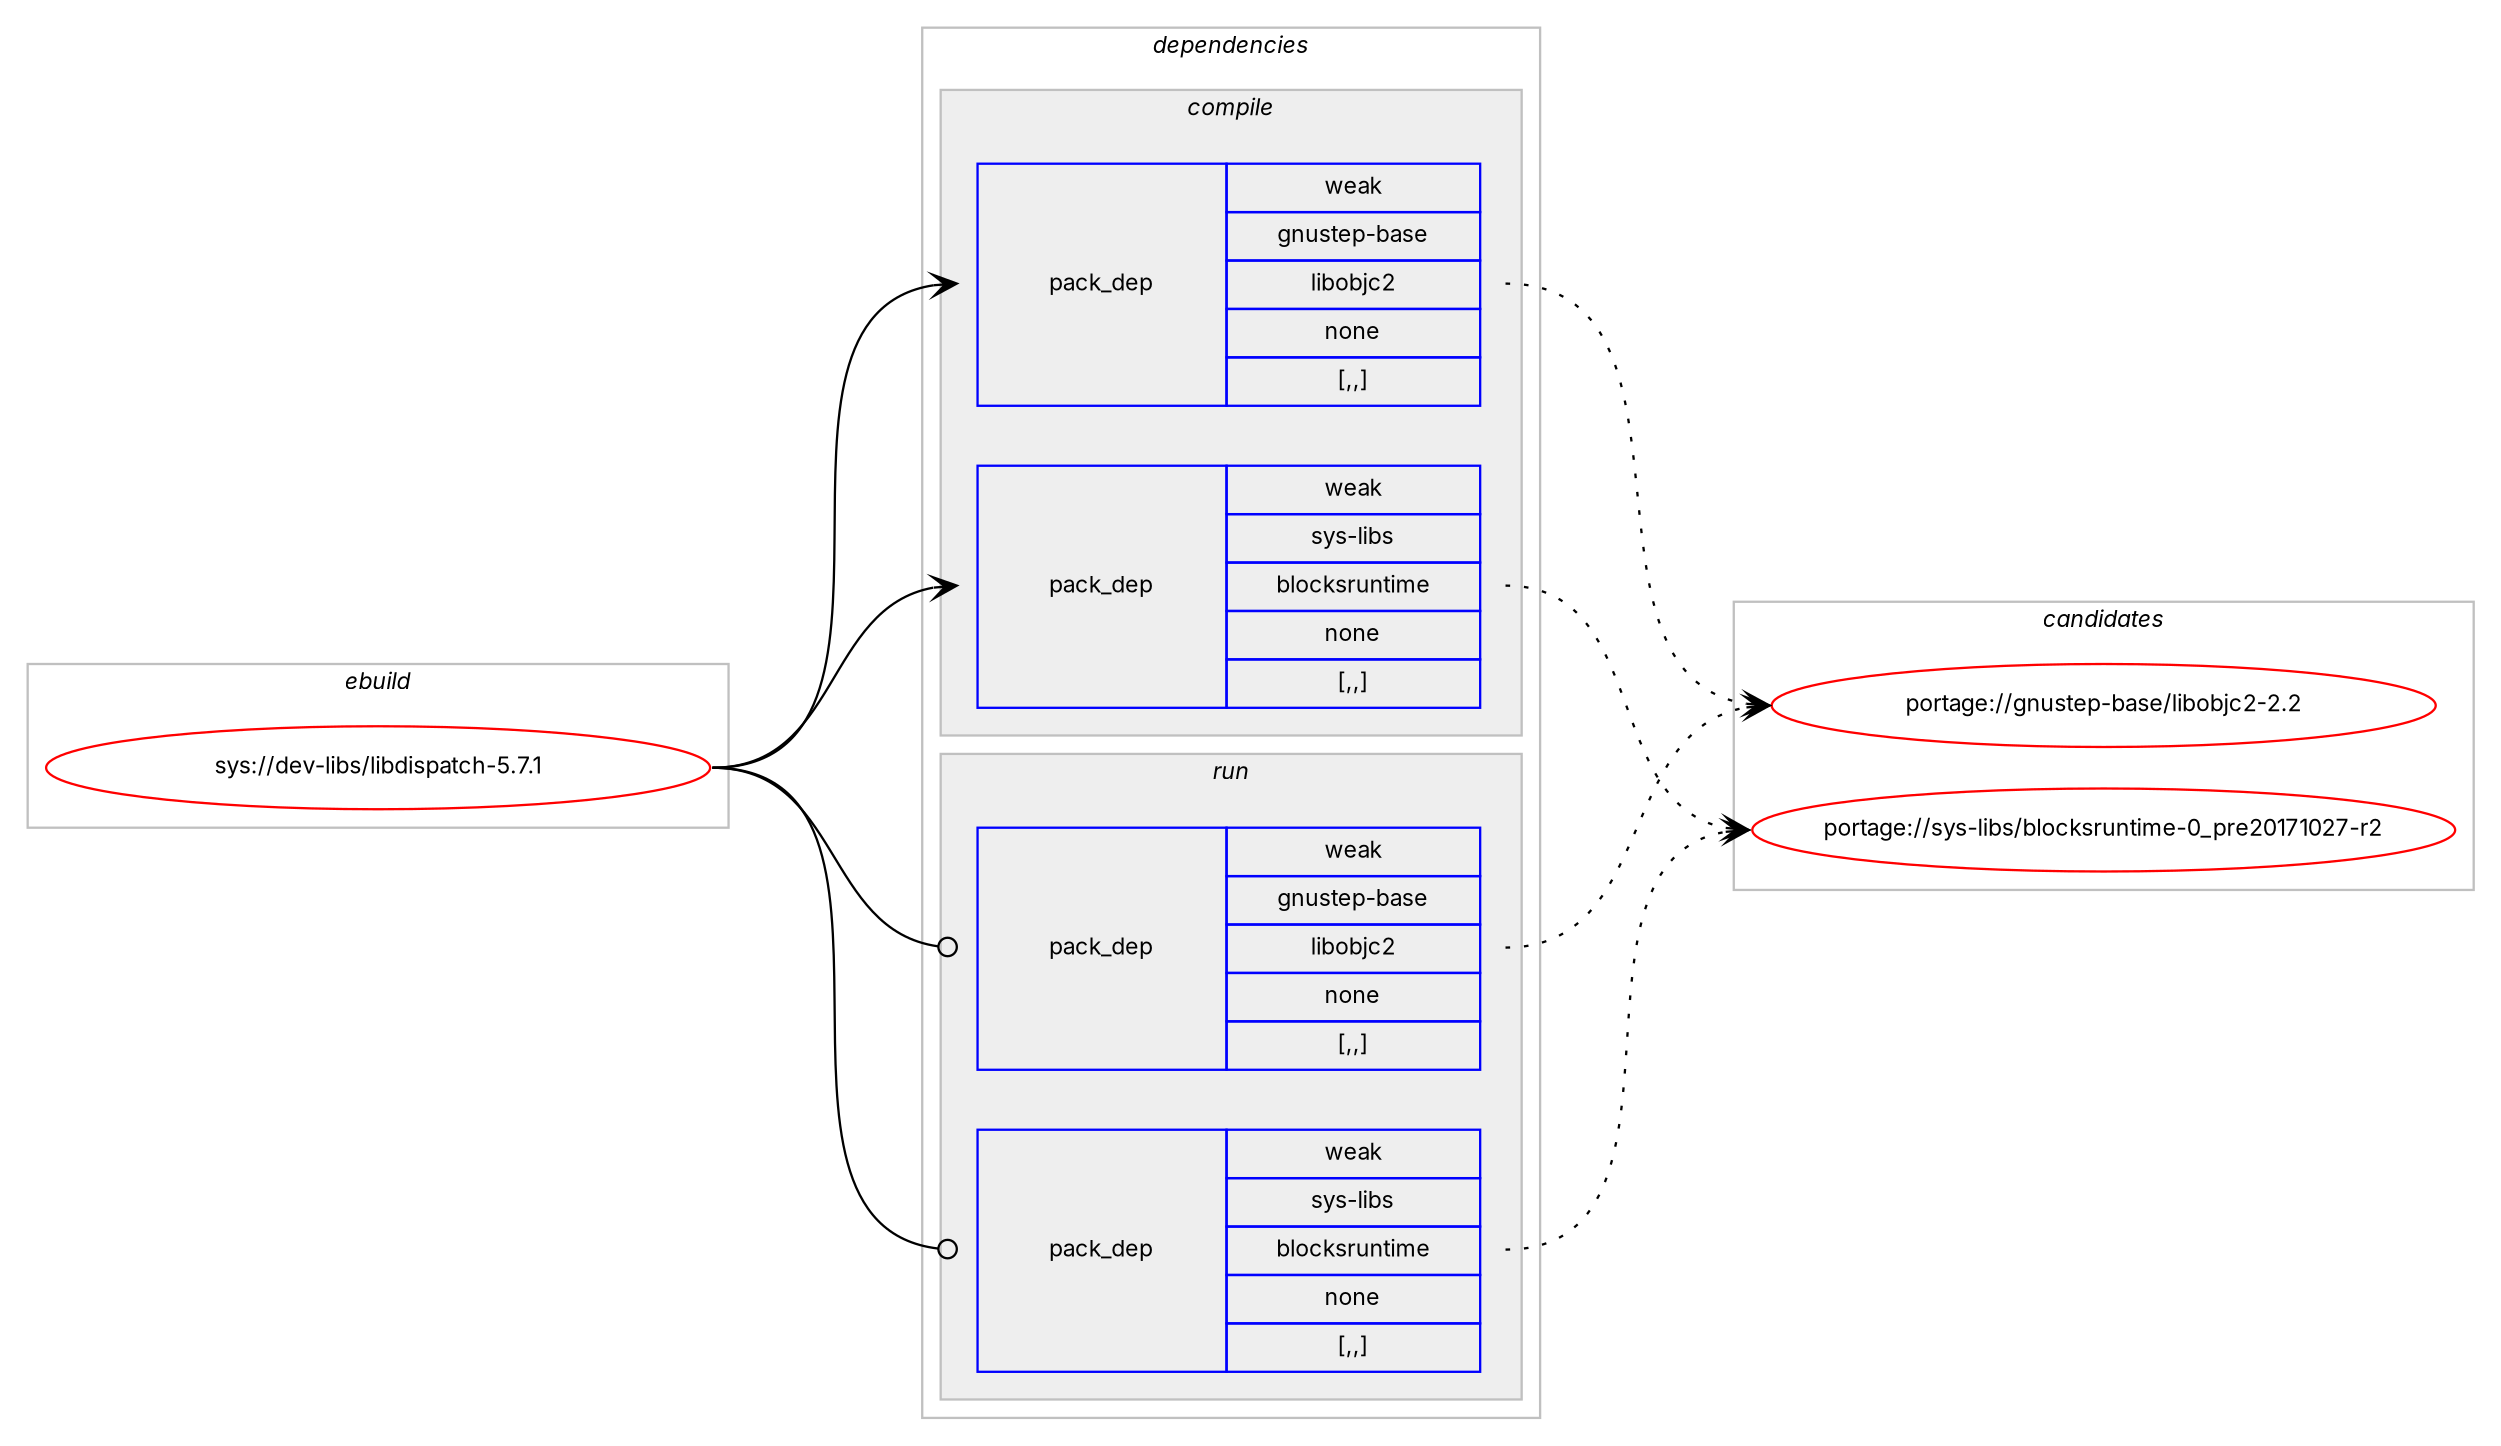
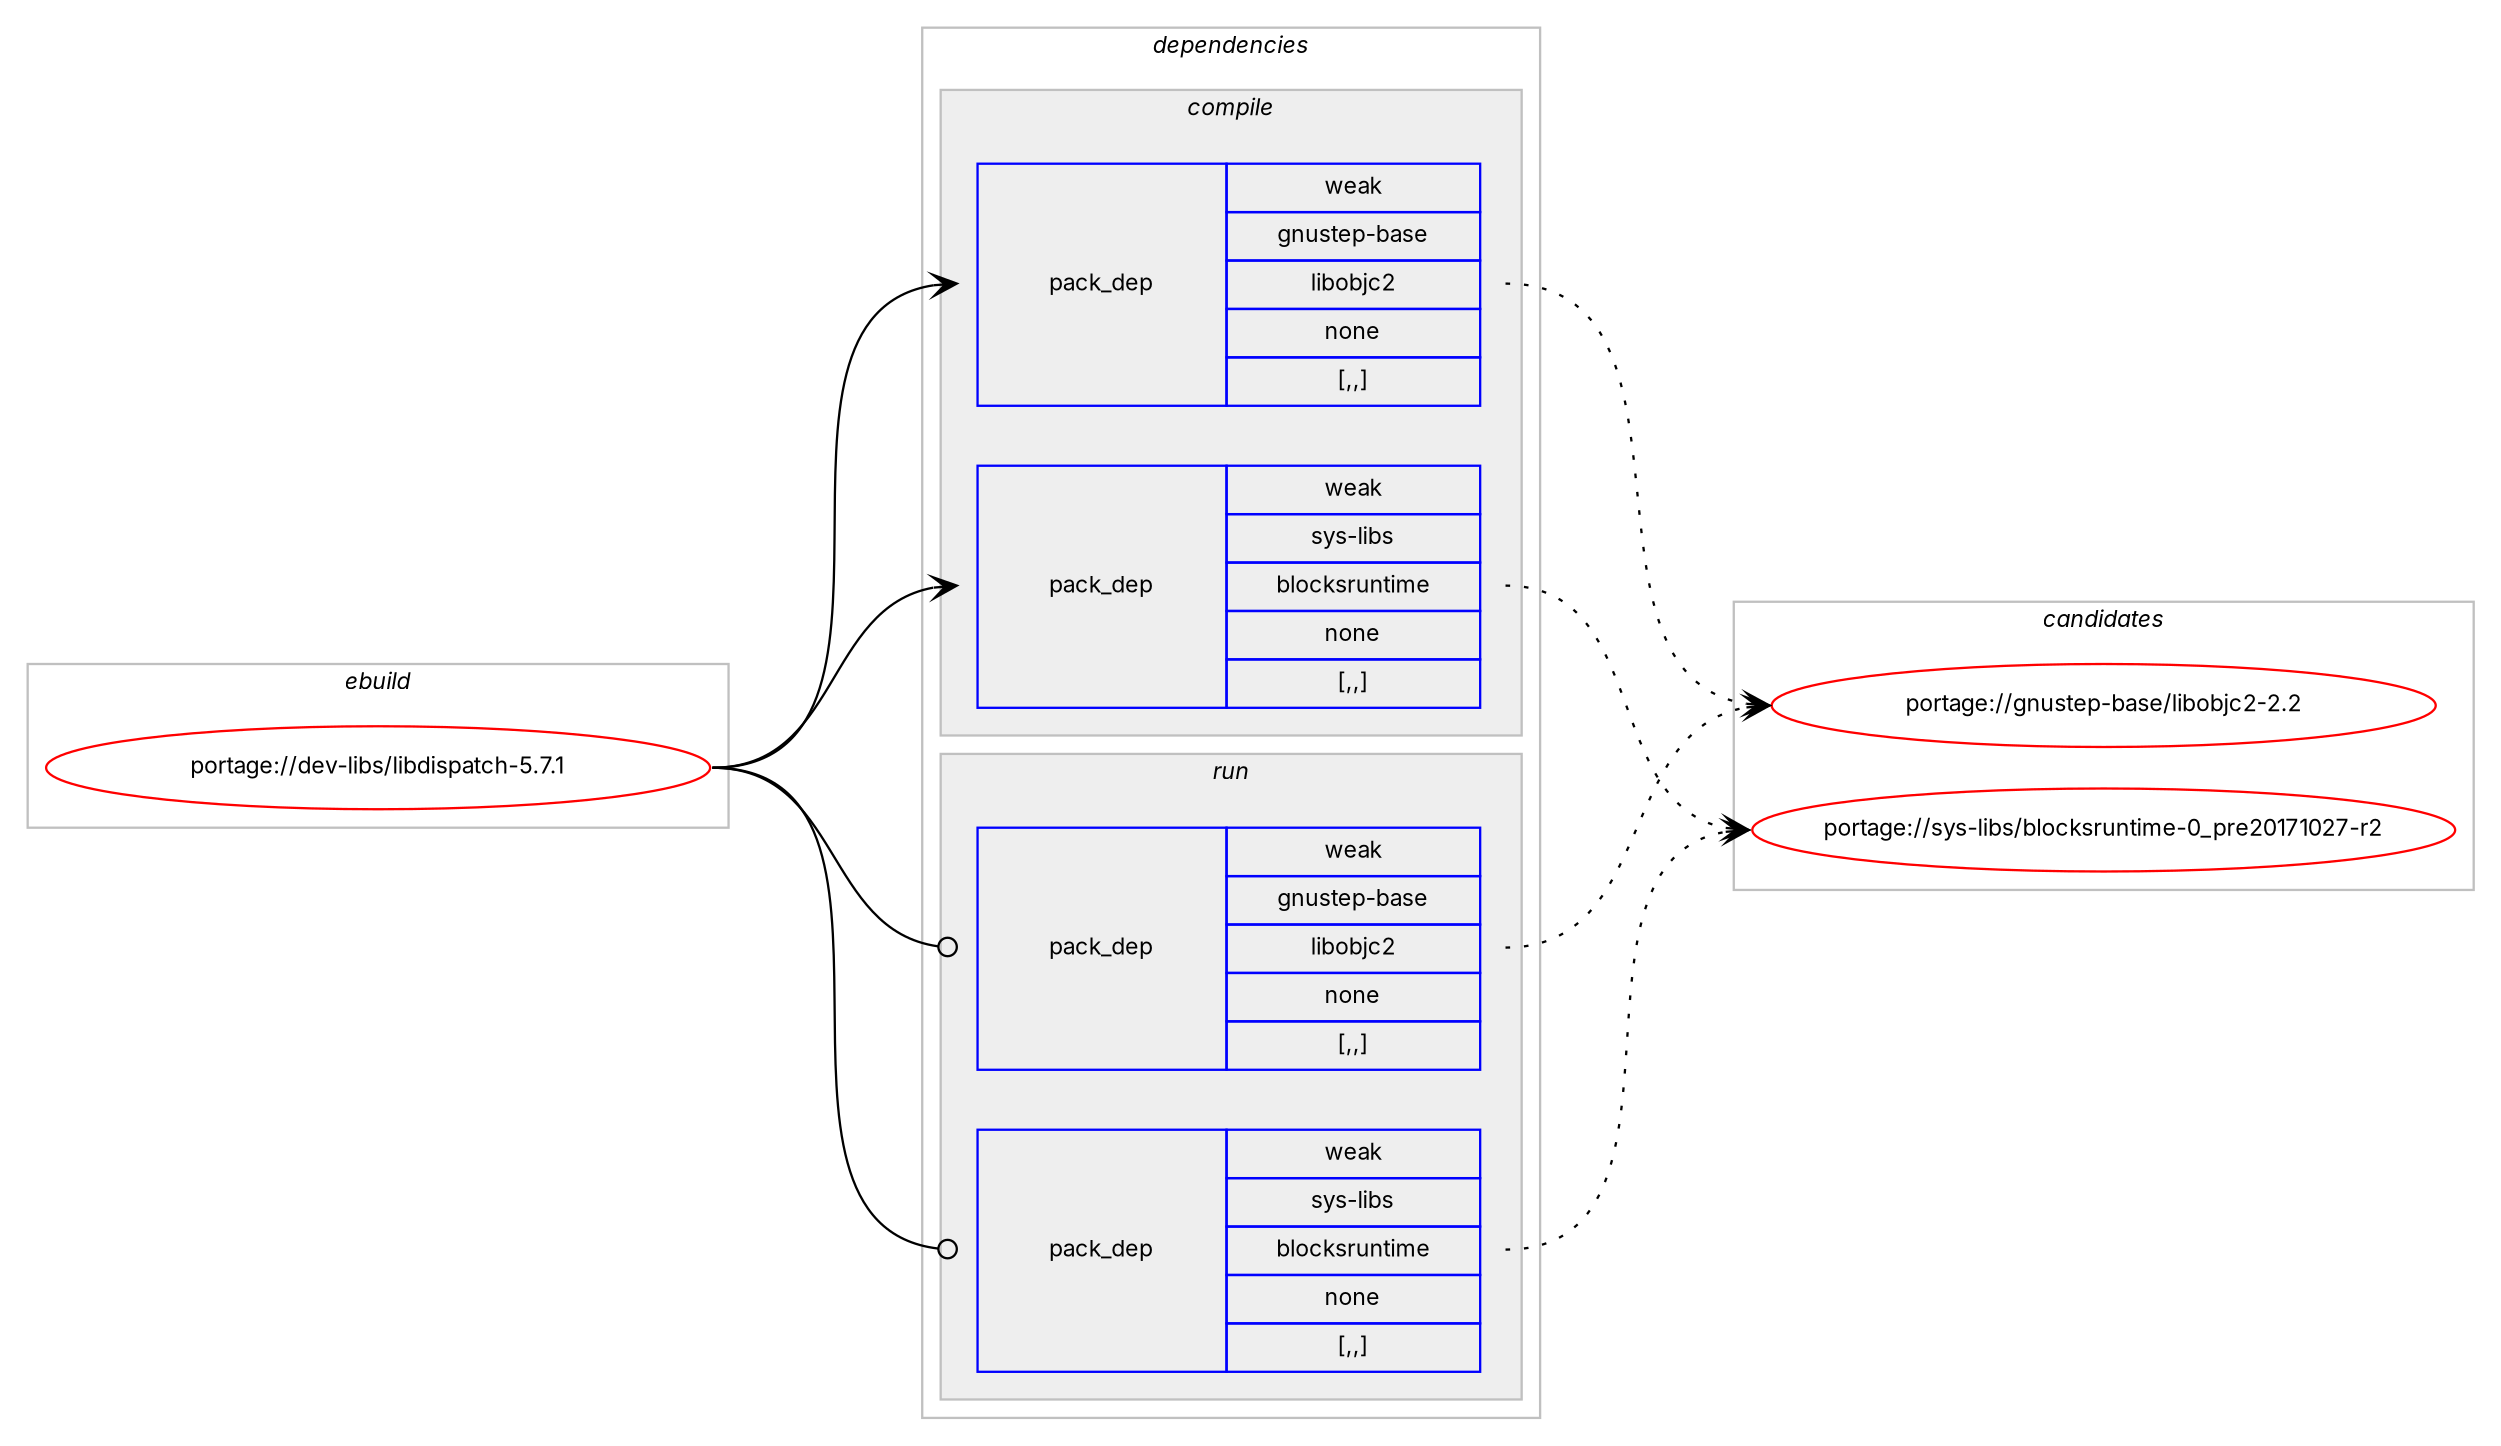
(378, 768) -> (378, 768)
